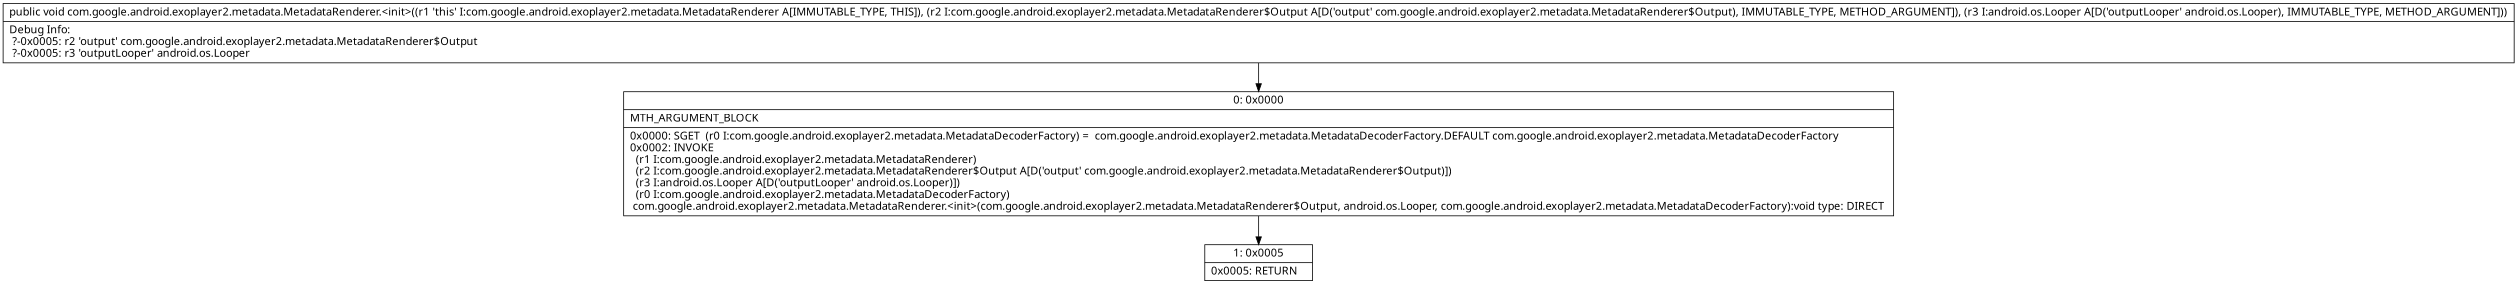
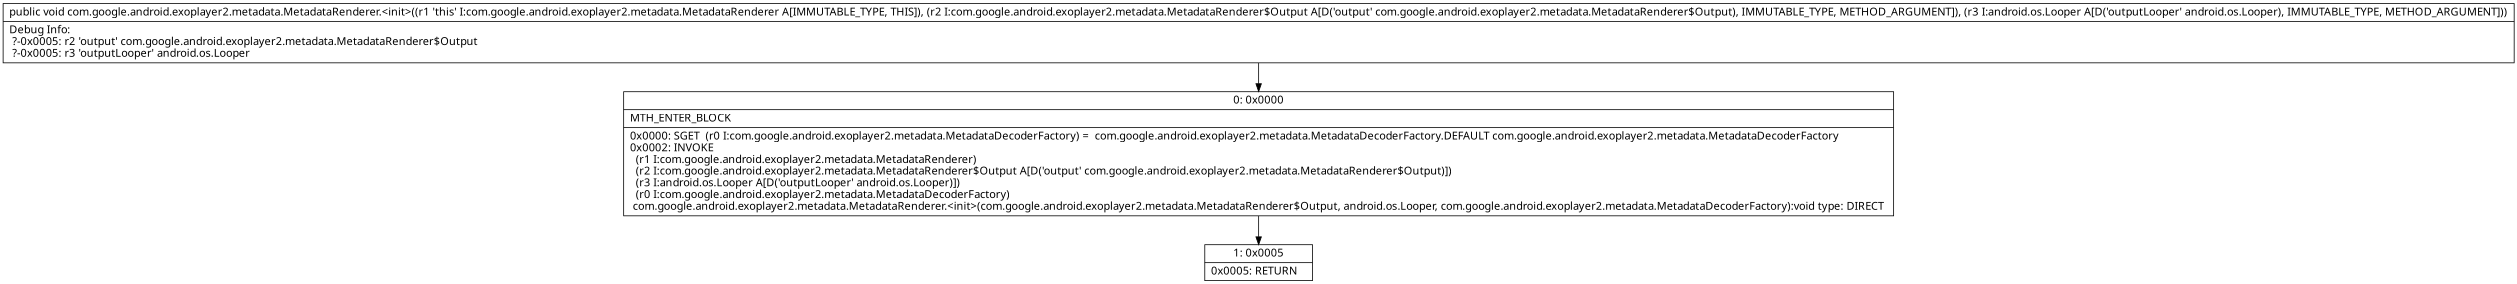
(695, 118) -> (681, 118)
